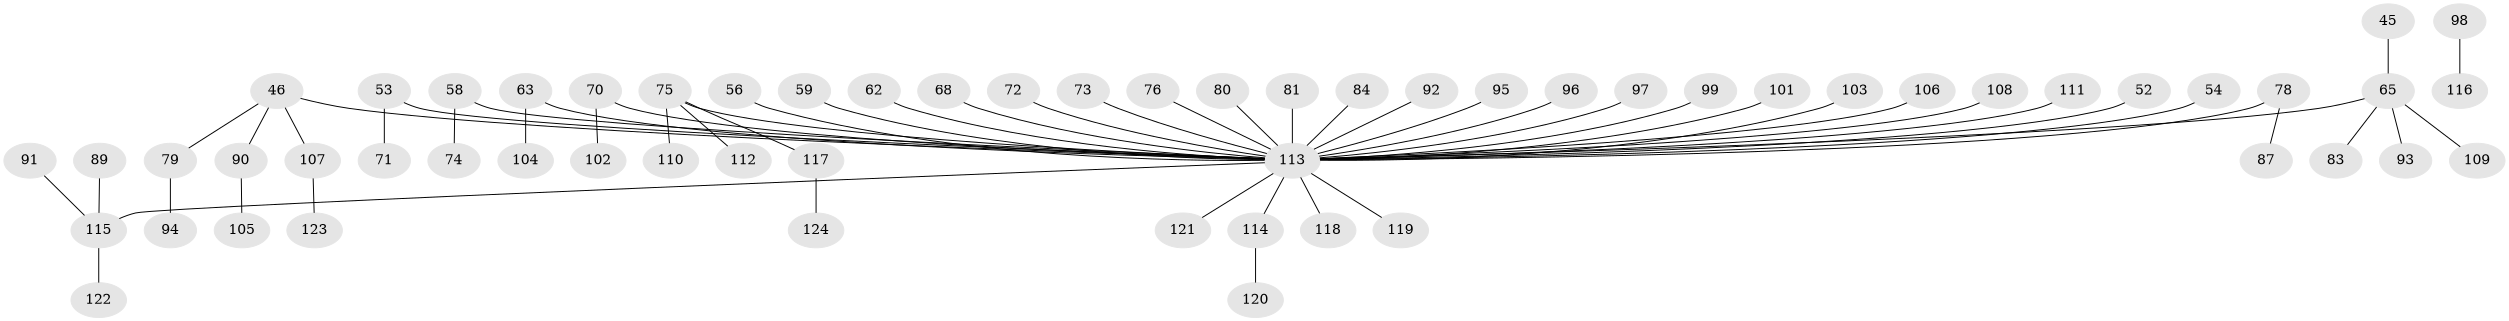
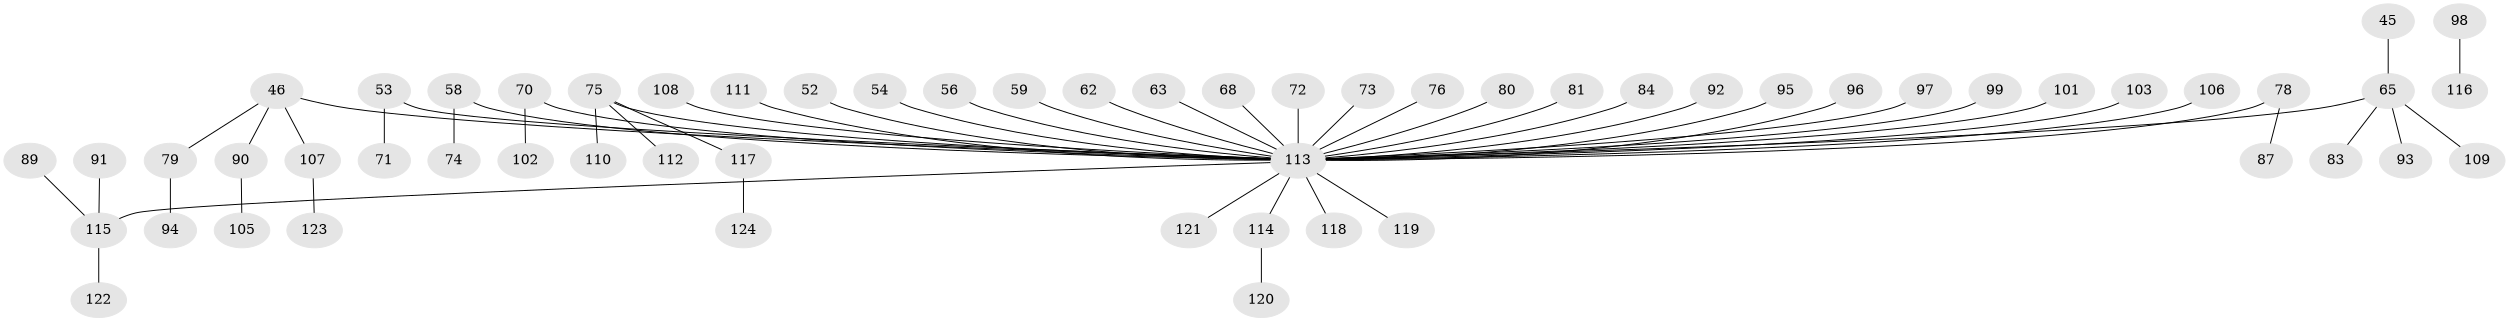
(526, 161) -> none
